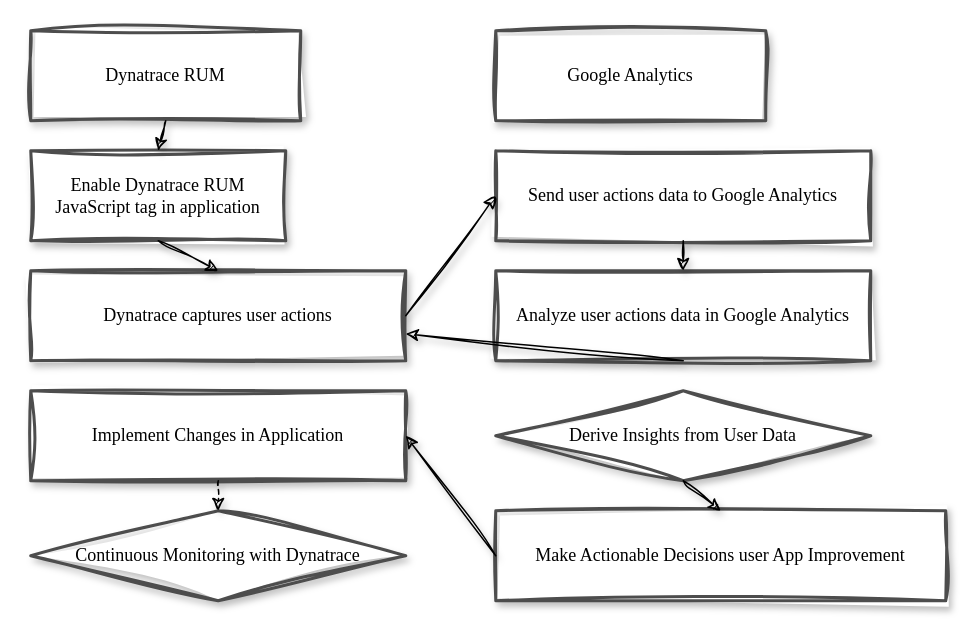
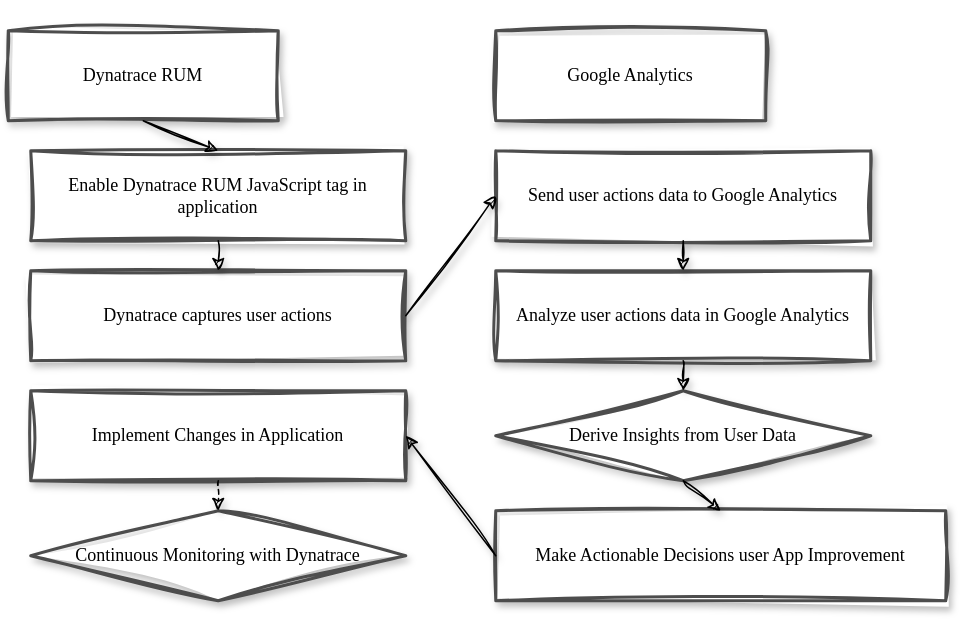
(166, 76) -> (143, 76)
(158, 196) -> (218, 196)
(564, 349) -> (683, 372)
